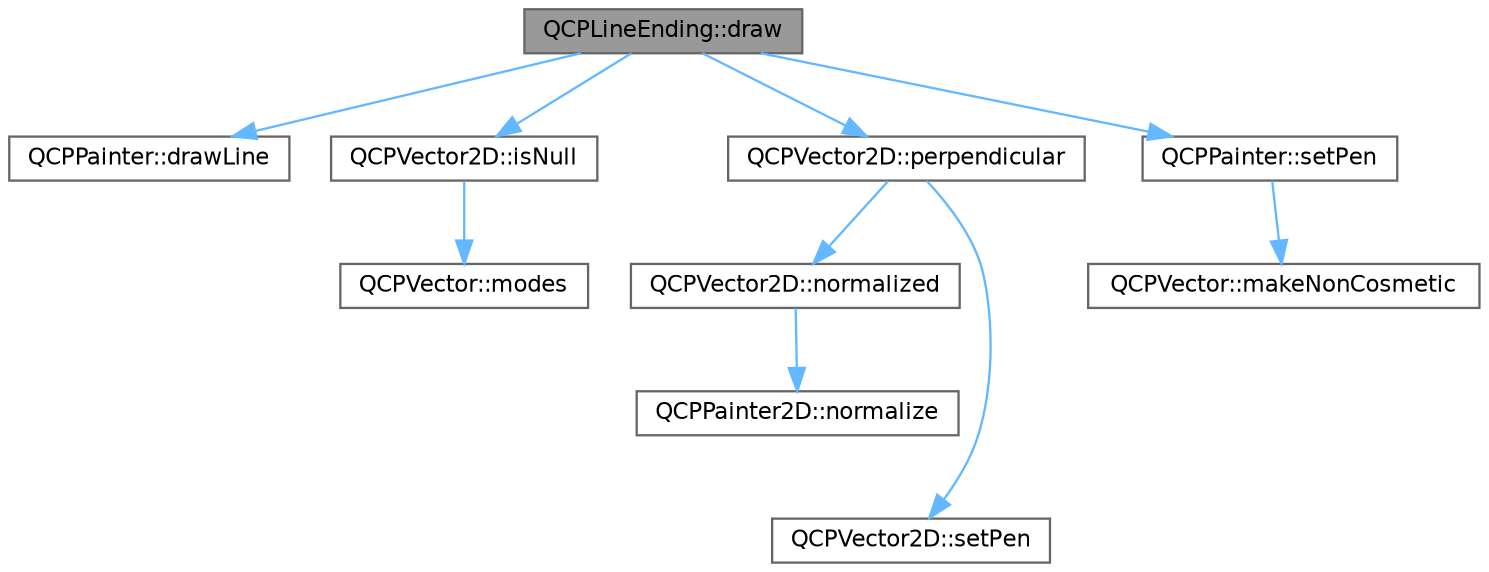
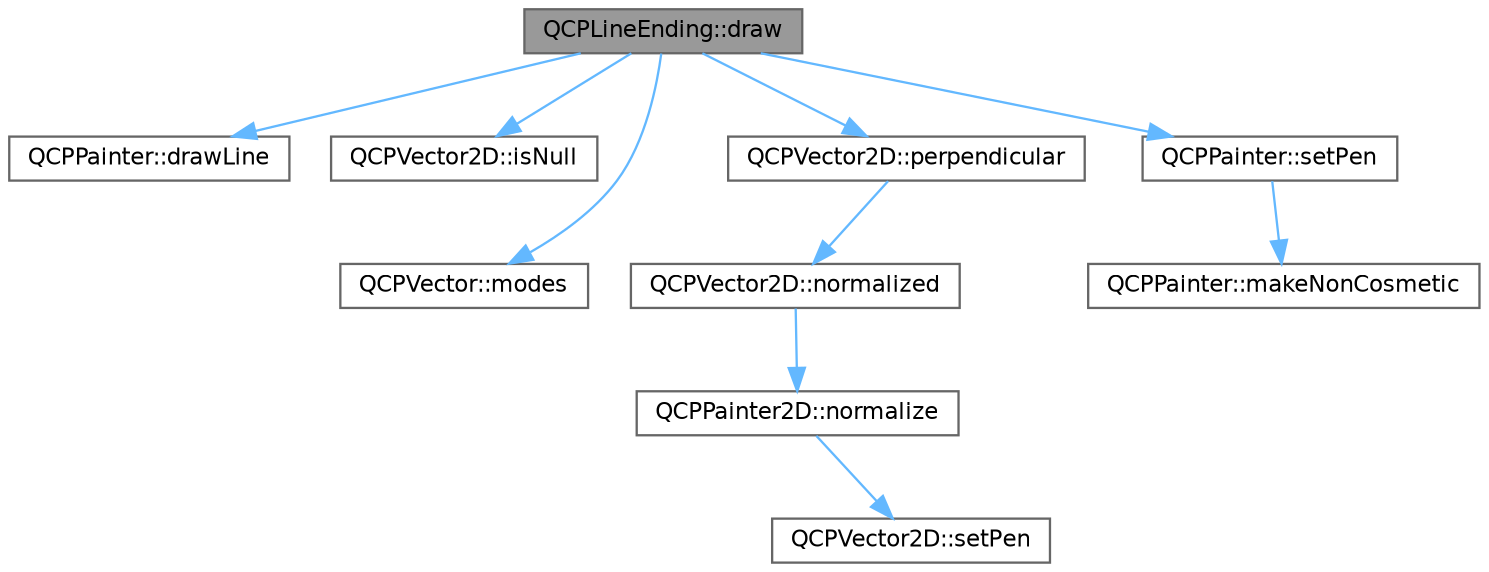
(464, 211) -> (623, 171)
(1284, 286) -> (1284, 286)
(990, 336) -> (847, 468)
